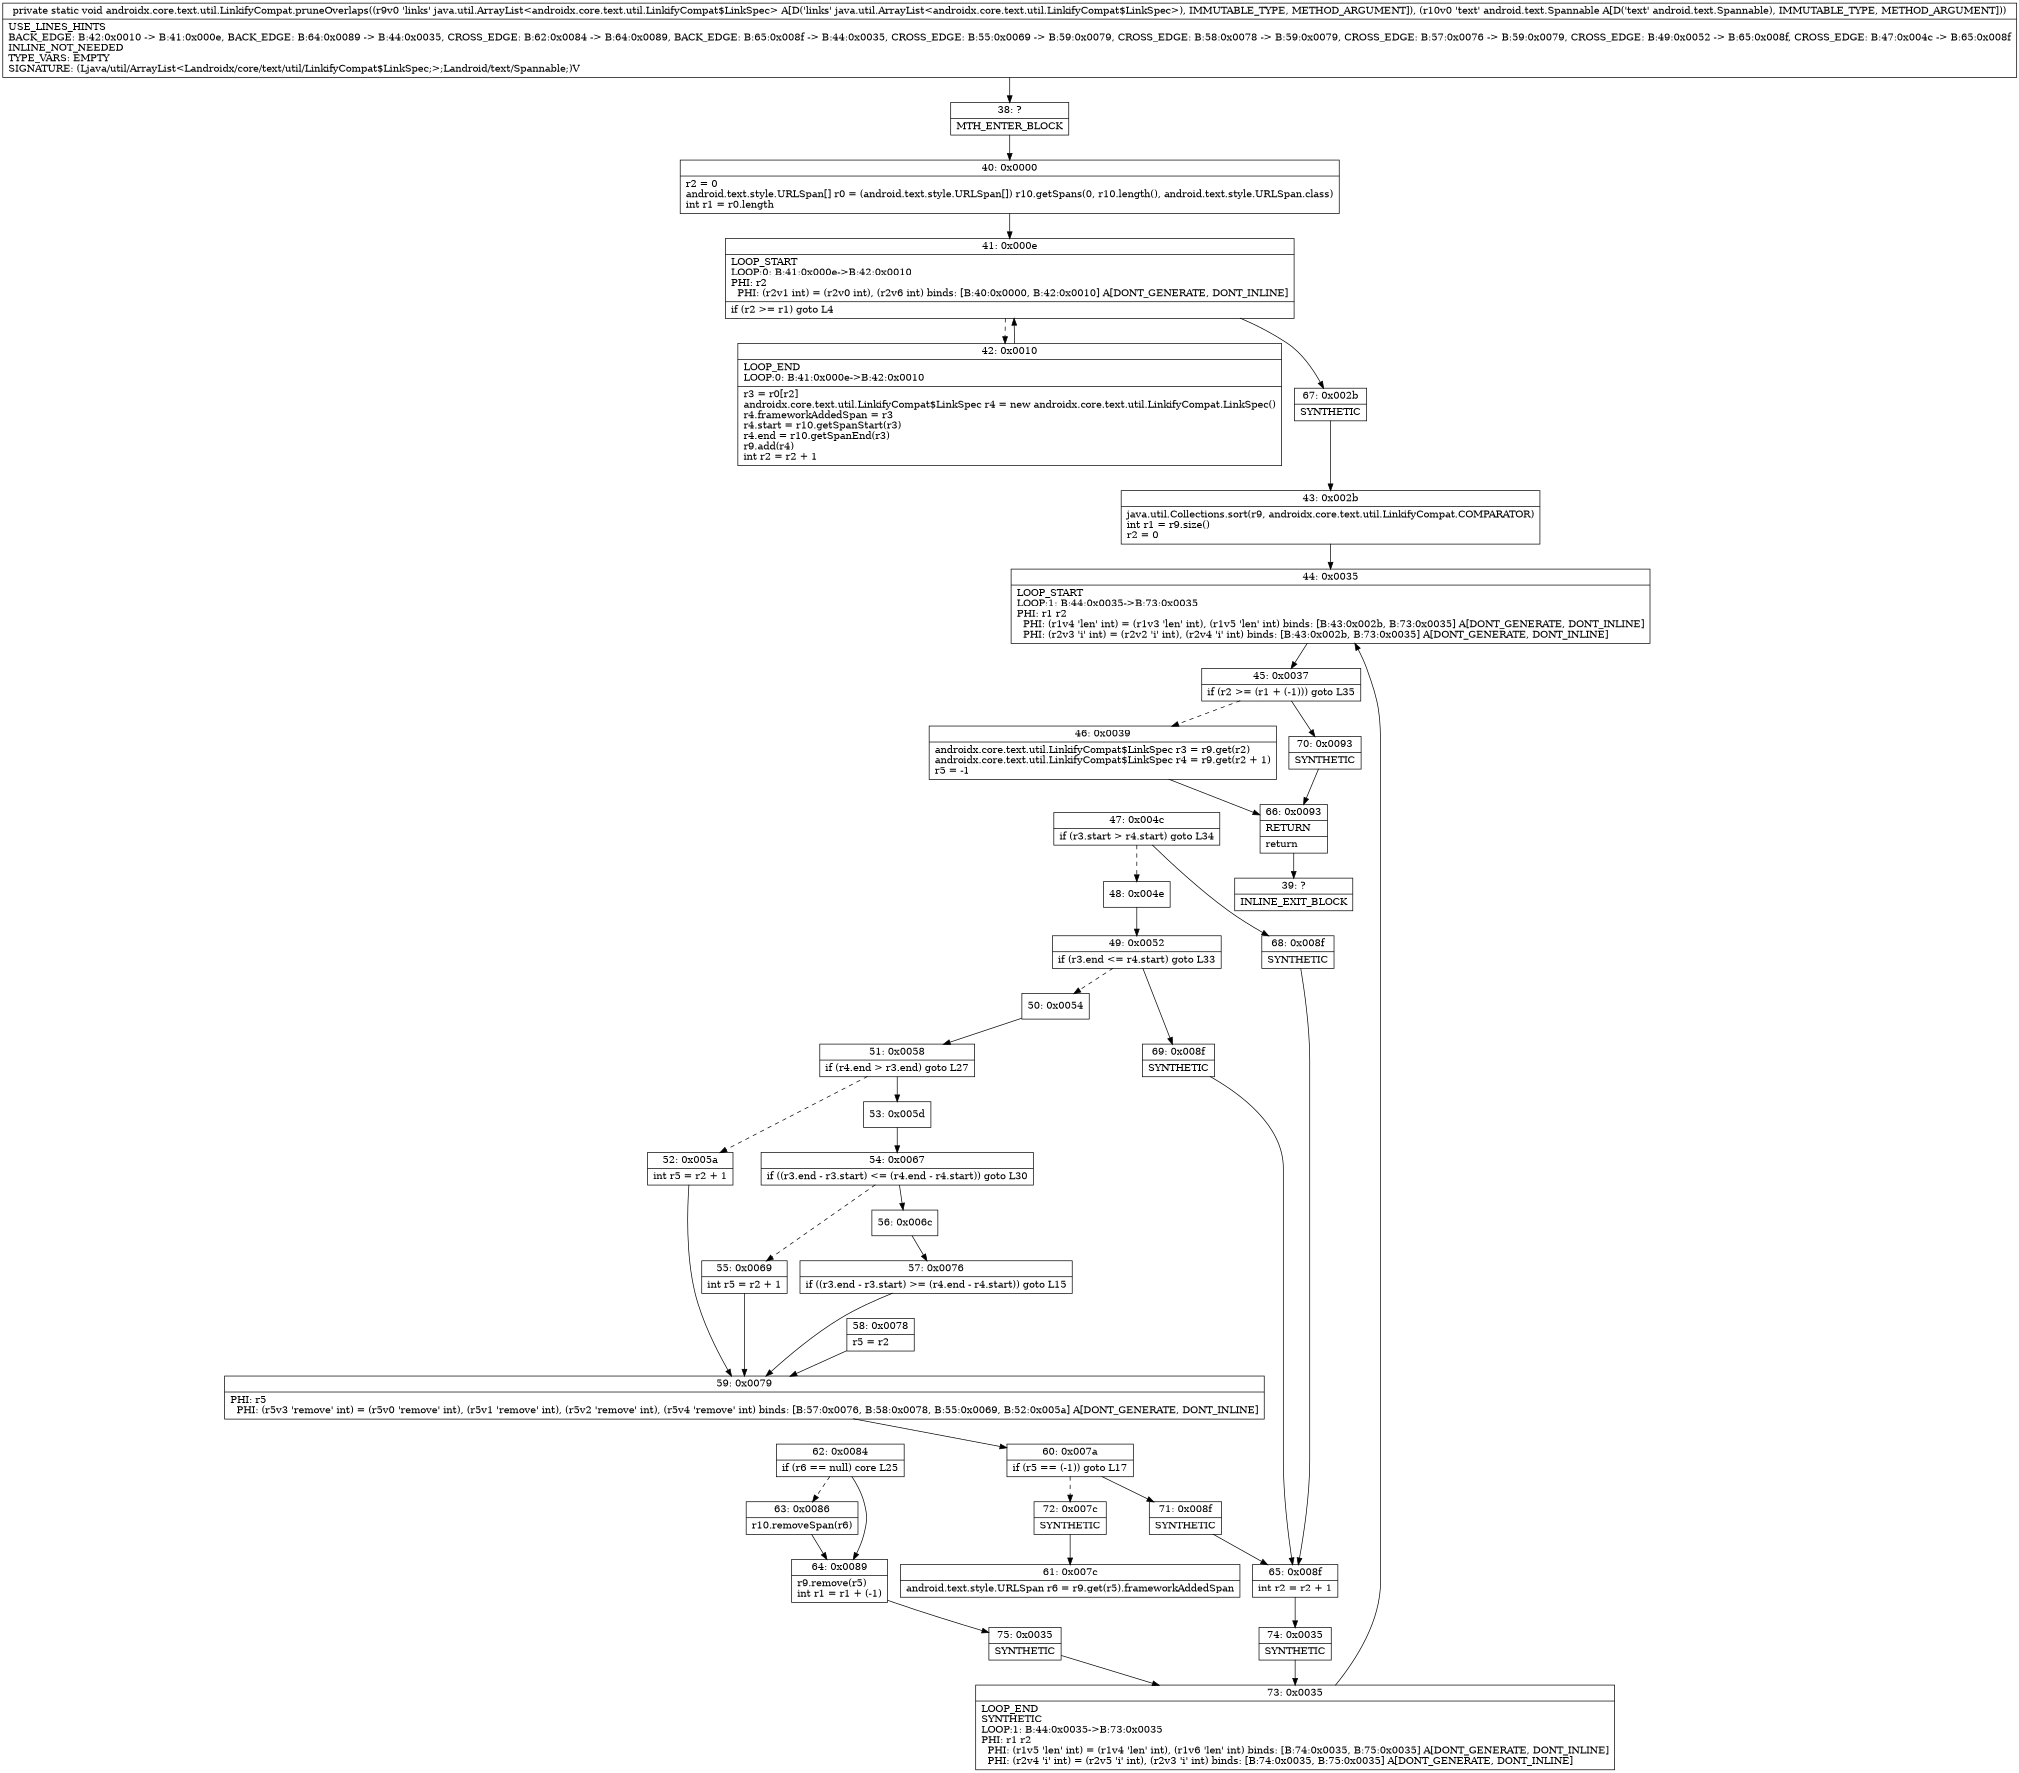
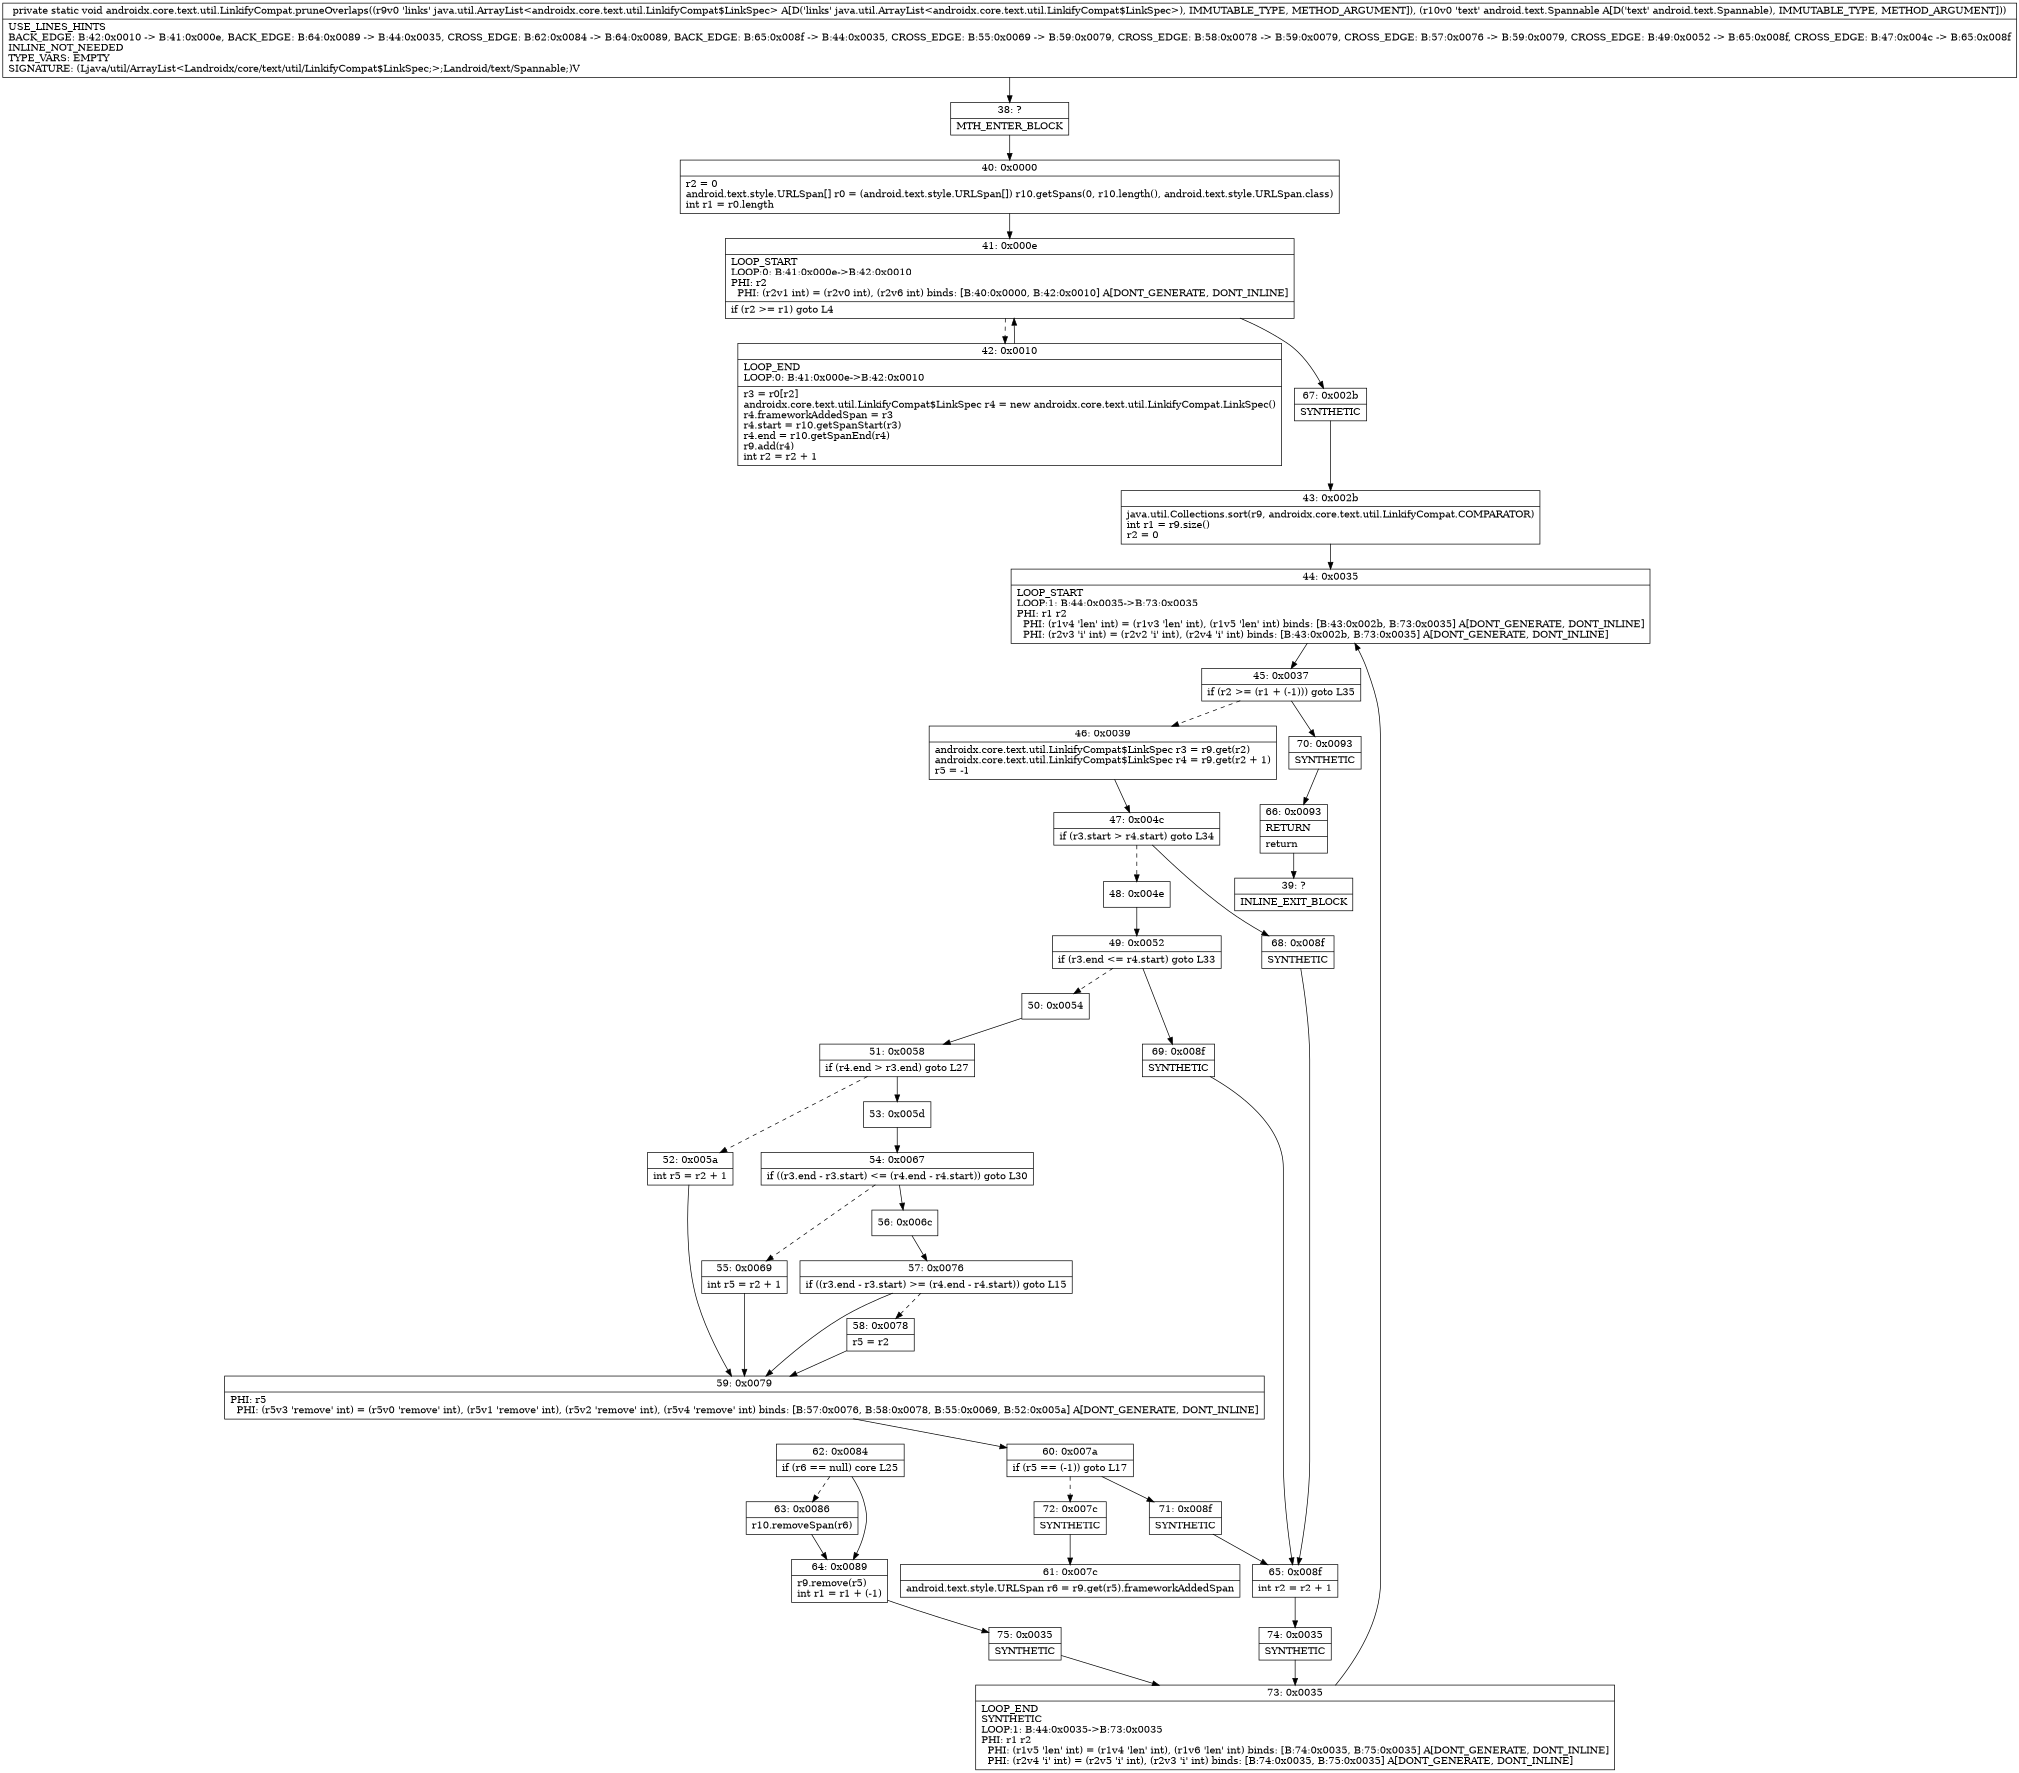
(817, 436) -> (817, 436)
(1211, 796) -> (1121, 793)
none -> (911, 1303)
